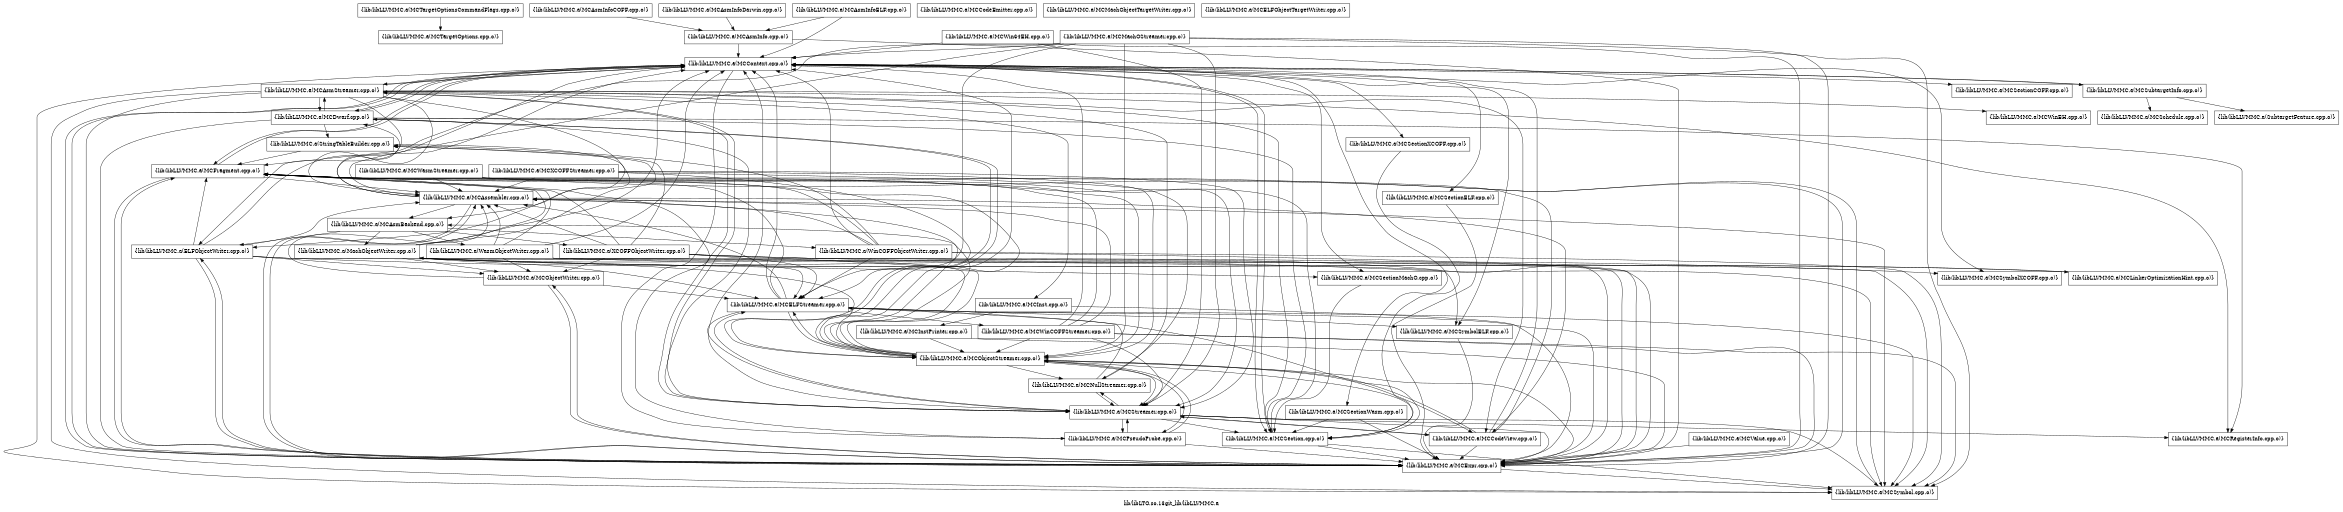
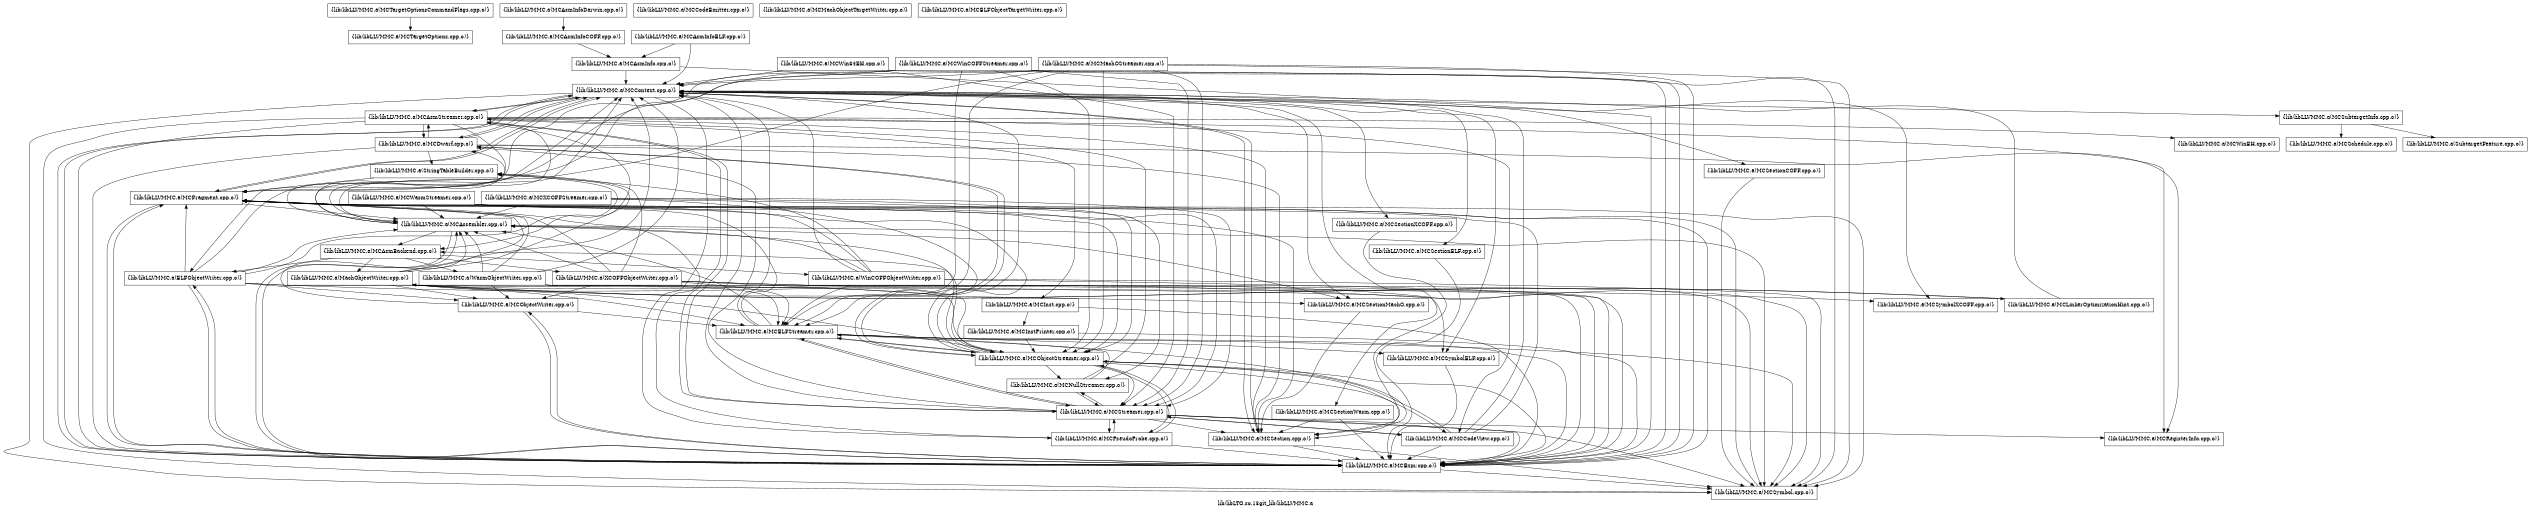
(729, 22) -> (563, 22)
(1439, 70) -> (1711, 110)
(1121, 205) -> (927, 237)
none -> (1311, 207)
(503, 217) -> (494, 234)
(714, 287) -> (728, 305)
(907, 318) -> (955, 263)
none -> (1722, 330)
(1739, 439) -> none
